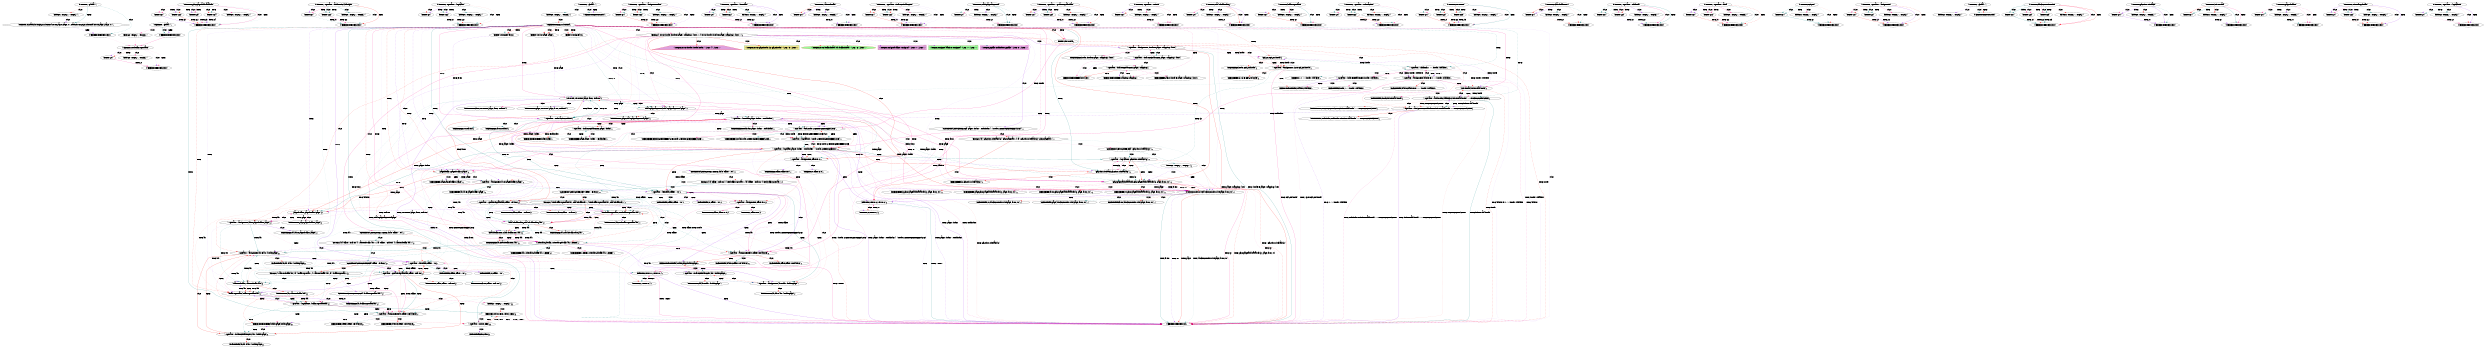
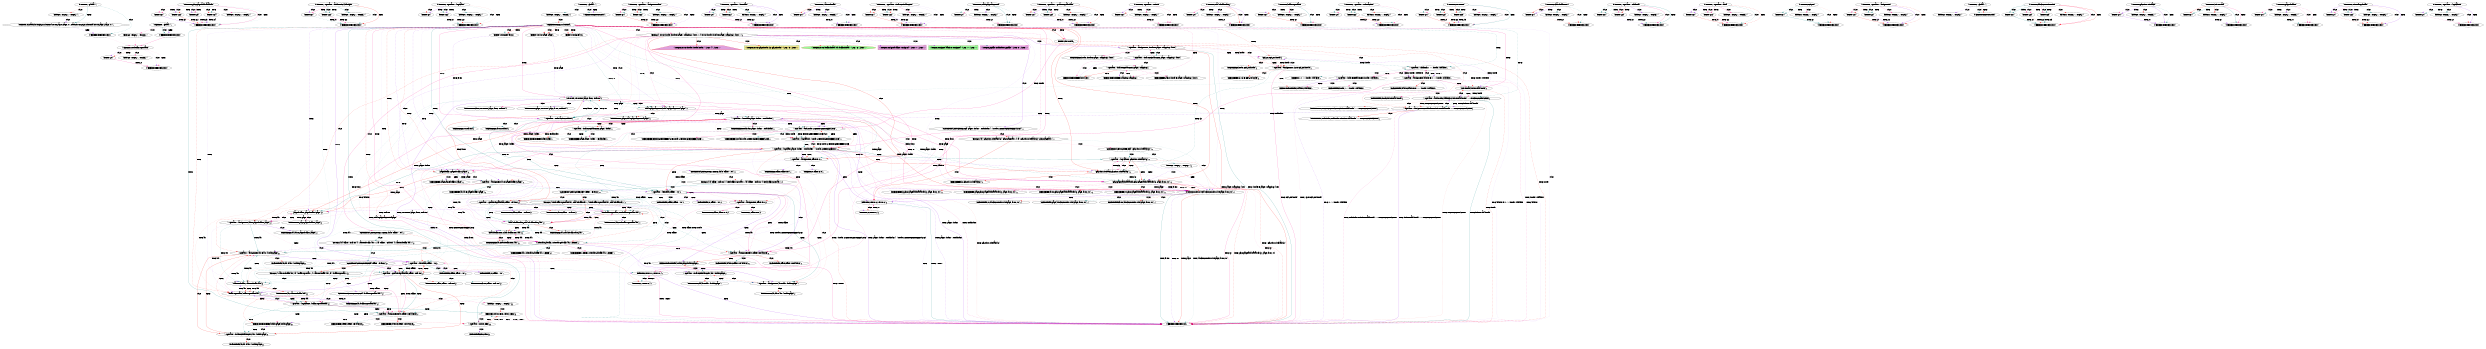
(1078, 37) -> (1078, 37)
